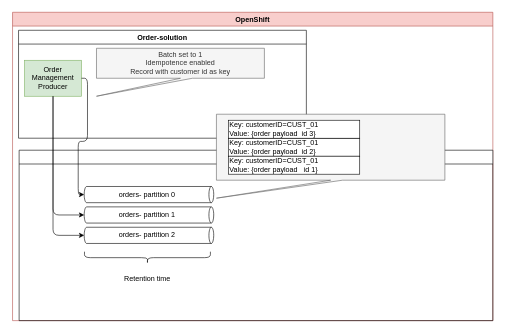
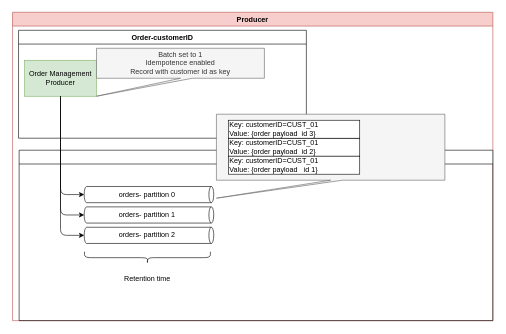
(252, 20) -> (252, 20)
(162, 38) -> (162, 38)
(53, 78) -> (60, 78)
